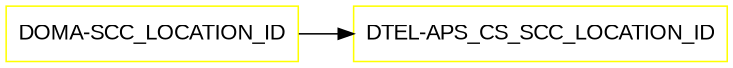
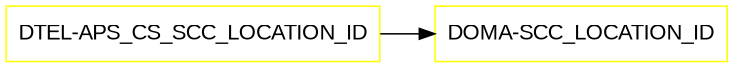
(318, 34) -> (400, 34)
